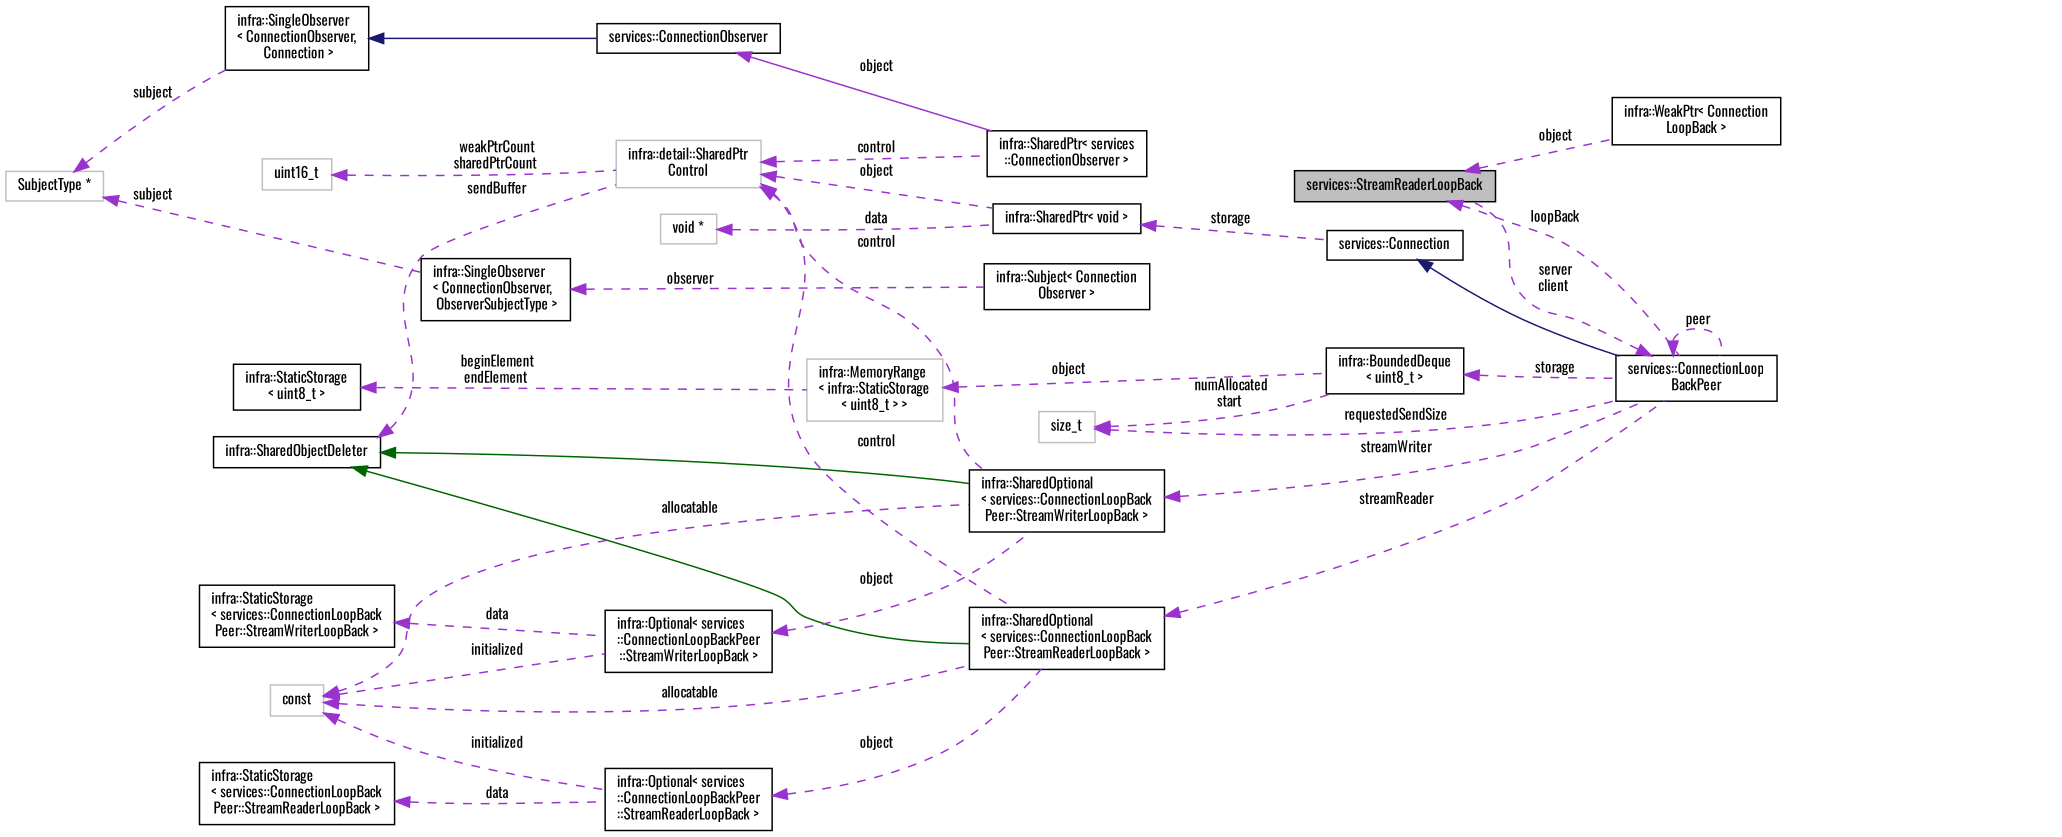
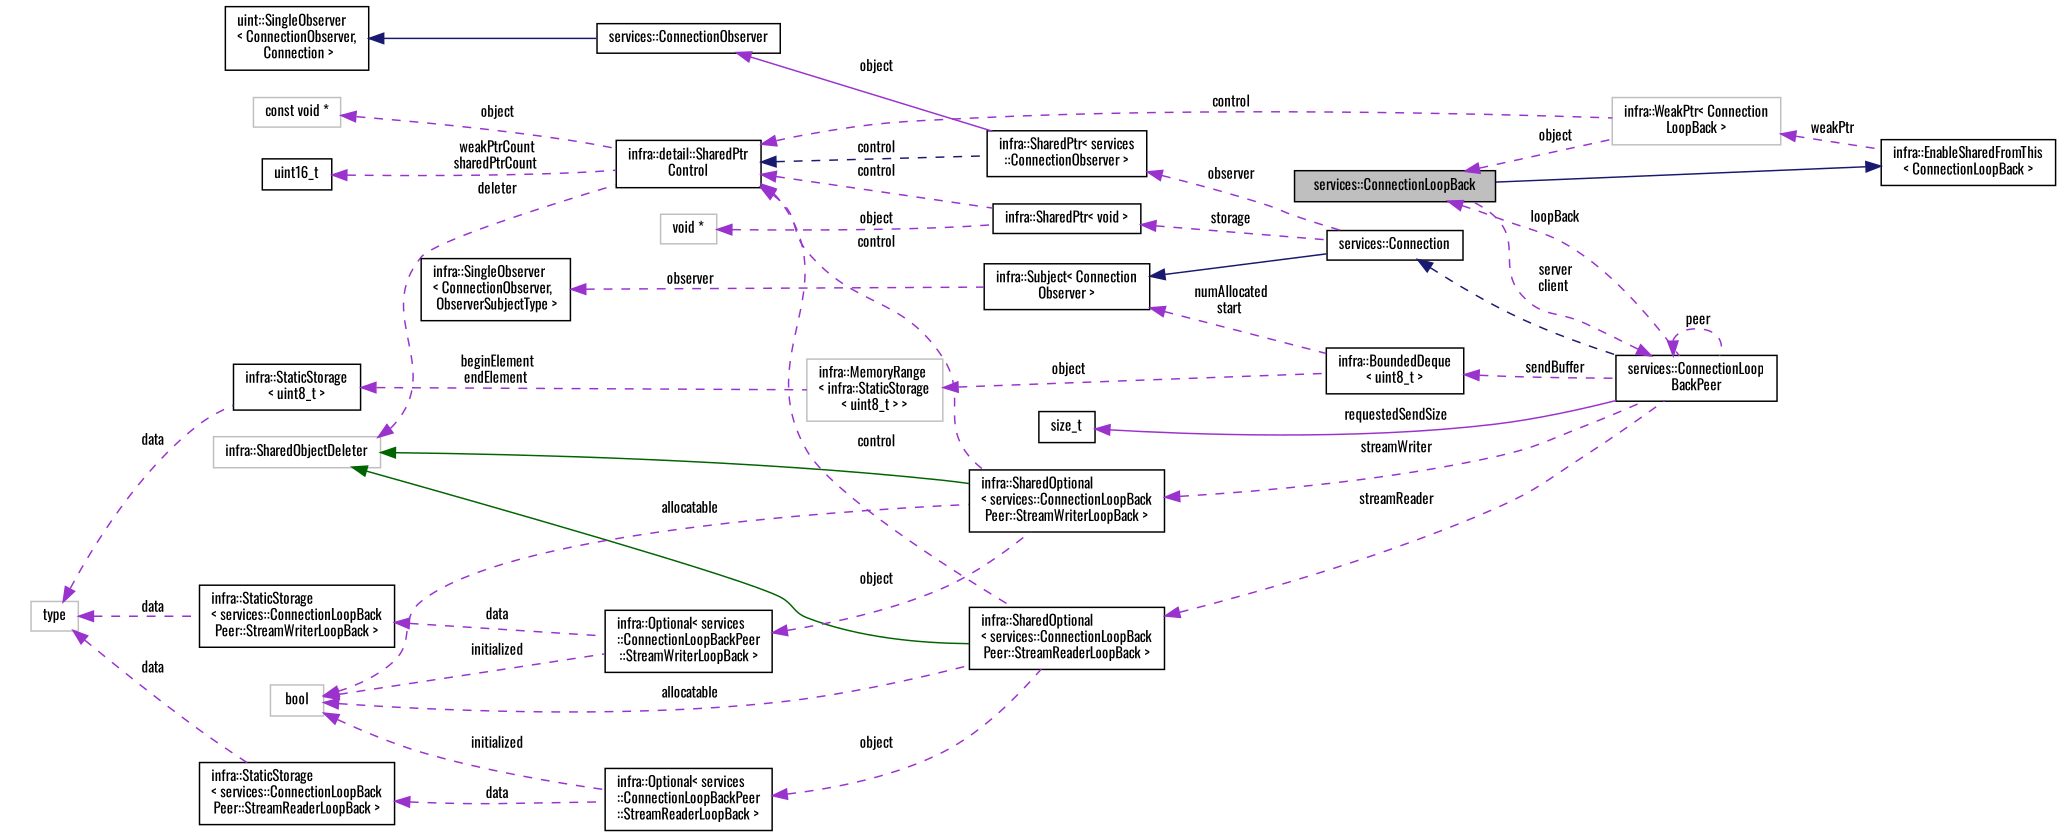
(297, 38) -> (297, 38)
none -> (297, 112)
none -> (1193, 112)
(1696, 121) -> (1696, 121)
(881, 159) -> (881, 159)
none -> (1968, 163)
(689, 164) -> (689, 164)
(875, 172) -> (875, 172)
(297, 174) -> (297, 174)
(55, 186) -> none
(1395, 186) -> (1395, 186)
(496, 190) -> (496, 190)
none -> (1253, 201)
(875, 219) -> (875, 219)
none -> (1246, 264)
(1521, 319) -> (1521, 319)
(1554, 369) -> (1554, 369)
(1223, 418) -> (1245, 333)
(1067, 427) -> (1067, 427)
(1364, 433) -> (1364, 433)
(297, 452) -> (297, 452)
none -> (55, 616)
(297, 700) -> (297, 700)
